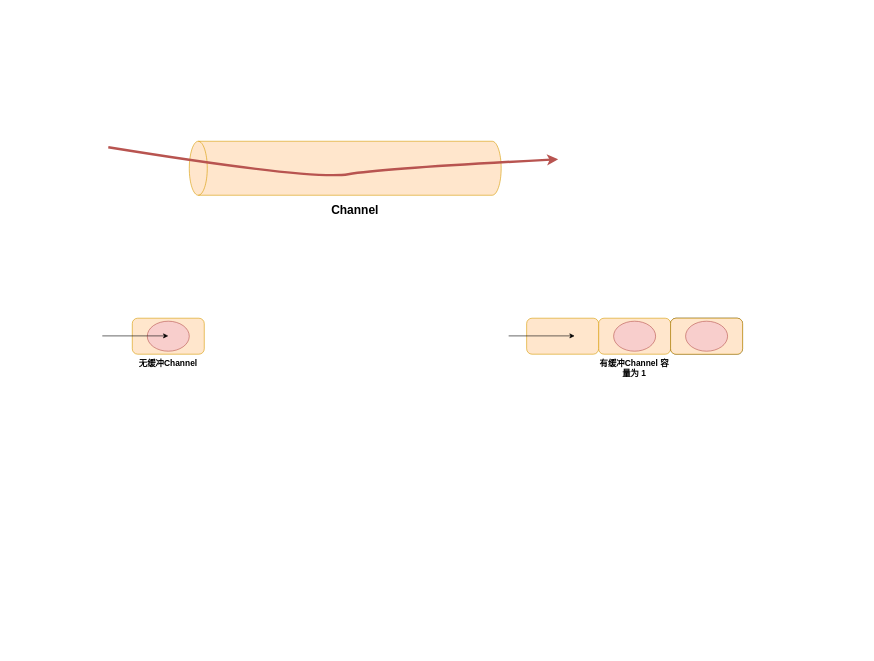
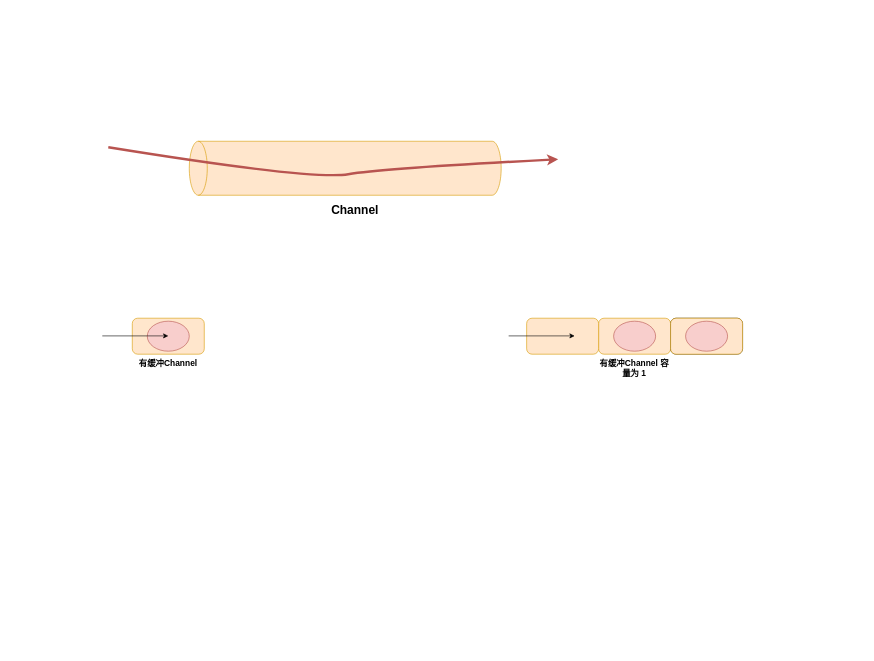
(168, 364) -> (168, 364)
